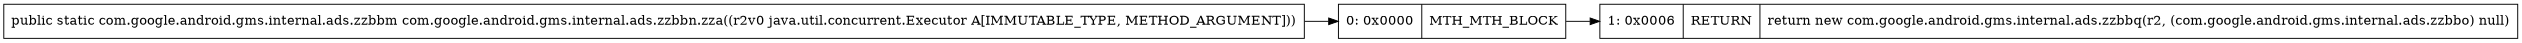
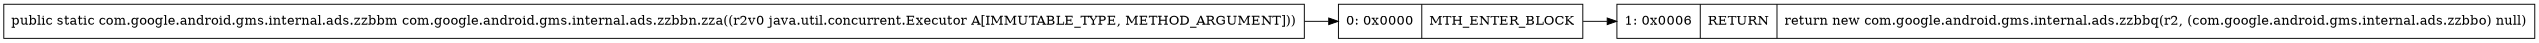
(1494, 21) -> (1502, 21)
